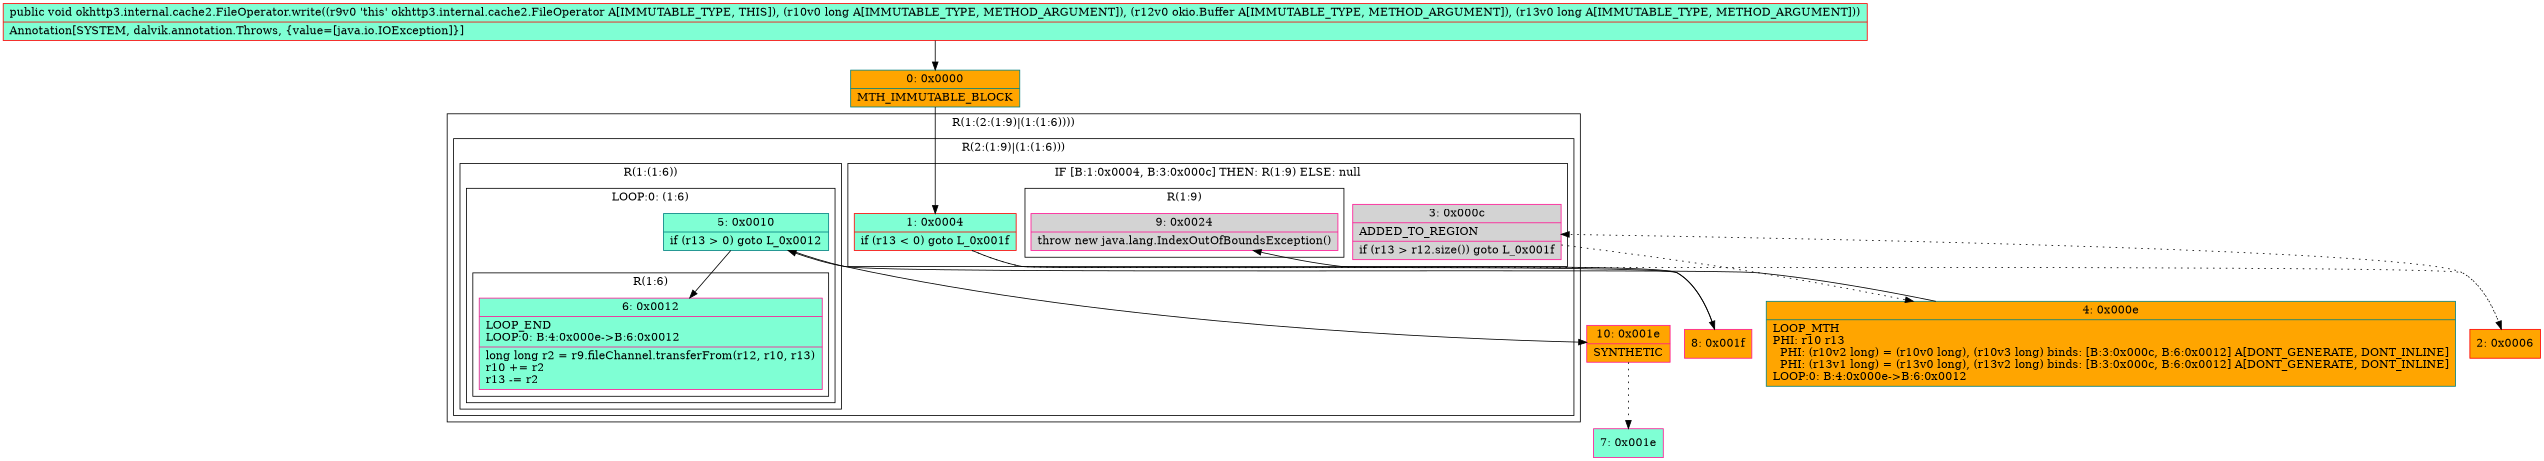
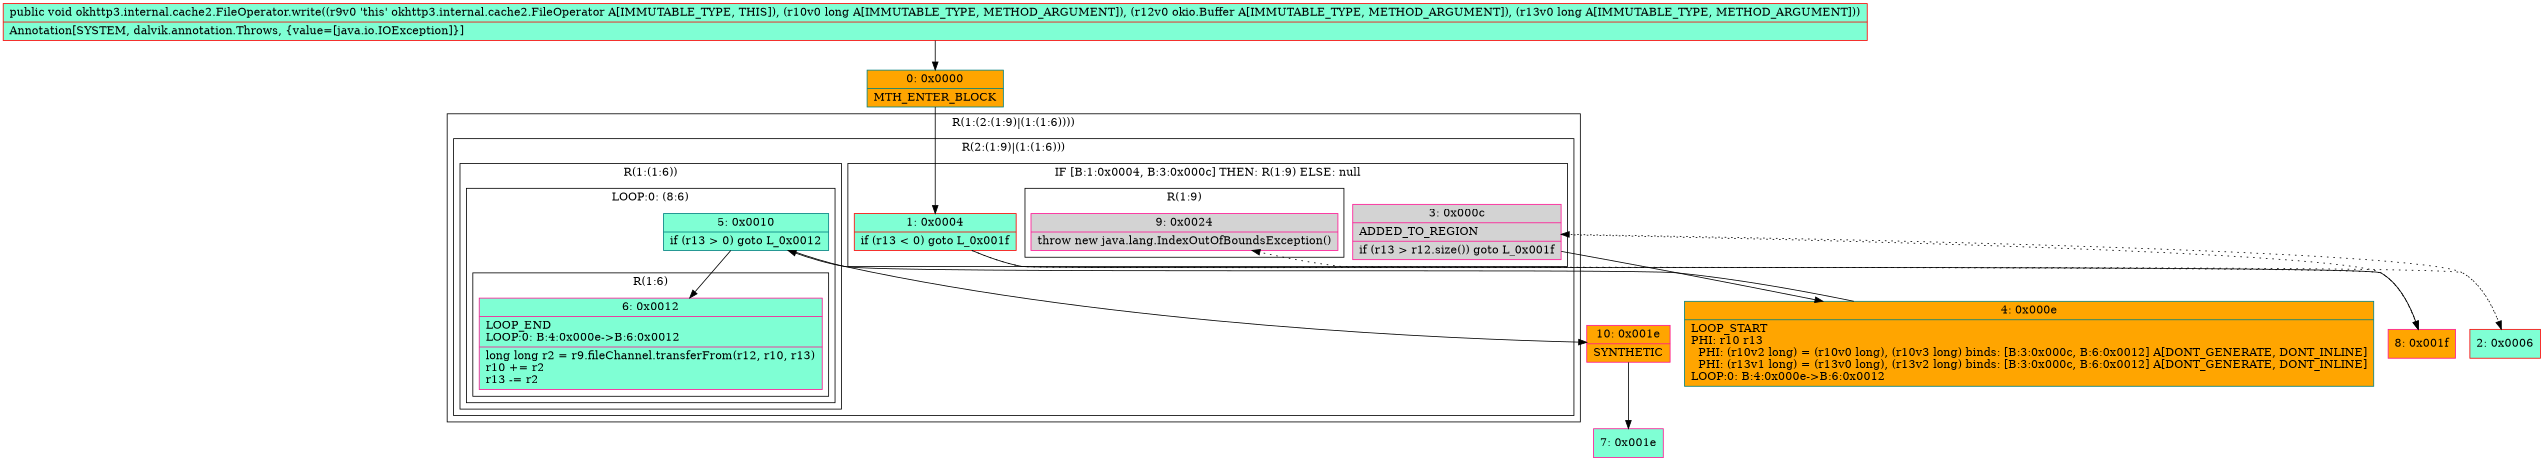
(935, 97) -> (935, 97)
(651, 198) -> (651, 198)
none -> (2002, 246)
(1691, 262) -> (1688, 275)
(1503, 267) -> (1854, 268)
(1806, 329) -> (1729, 329)
(2505, 344) -> (2505, 344)
(1628, 391) -> (1628, 391)
